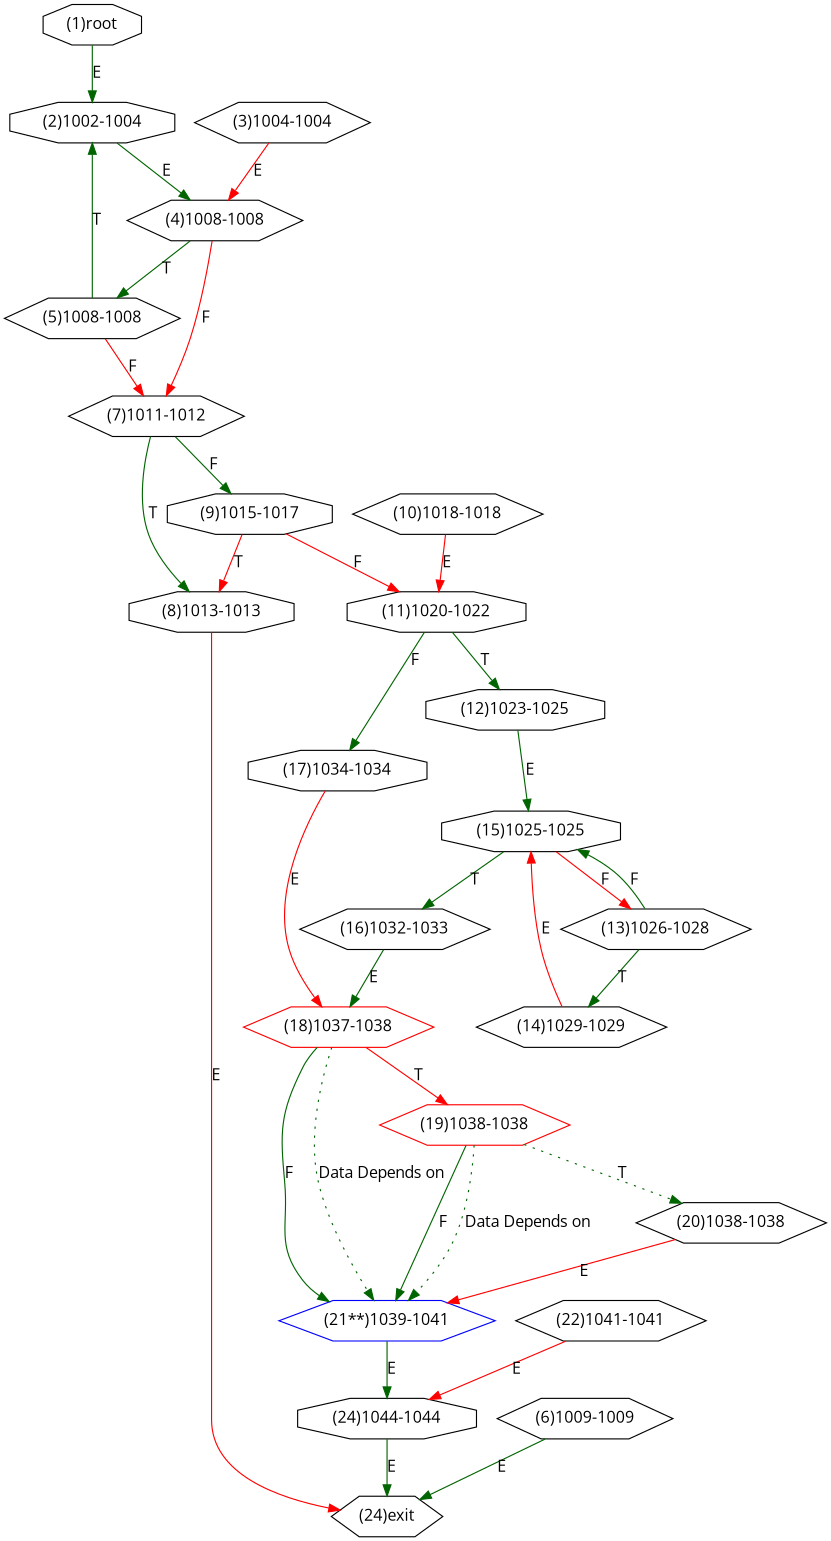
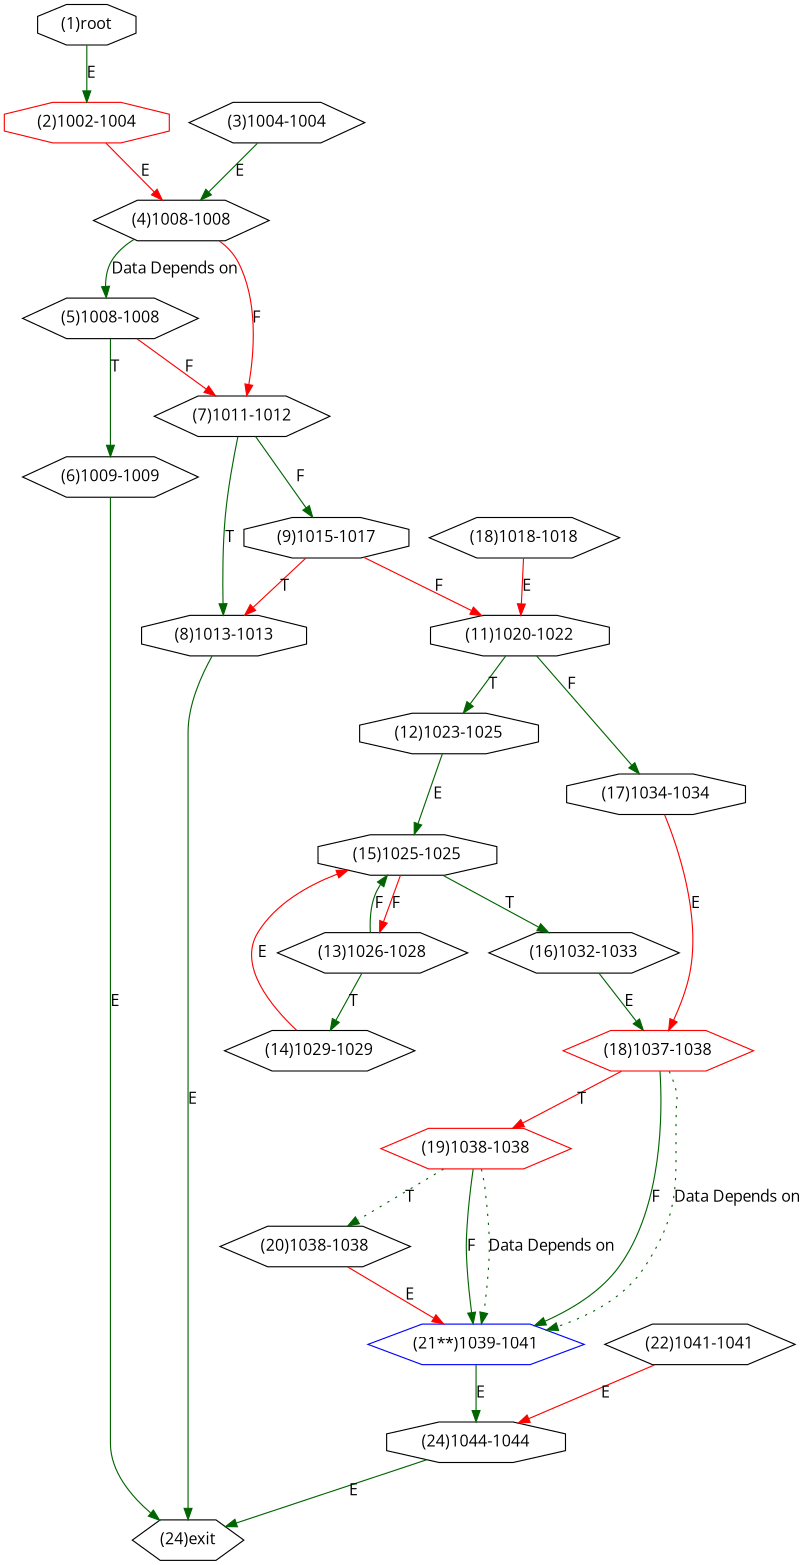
(92, 123) -> (87, 123)
(252, 167) -> (233, 167)
(149, 168) -> (130, 167)
(92, 226) -> (110, 392)
(167, 269) -> (175, 269)
(448, 514) -> (524, 538)
(212, 1105) -> (188, 1080)
